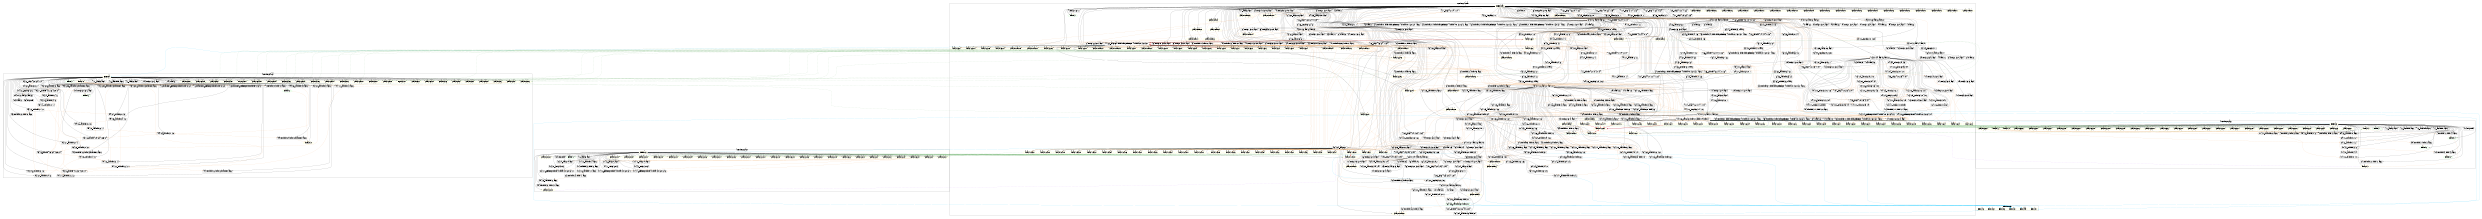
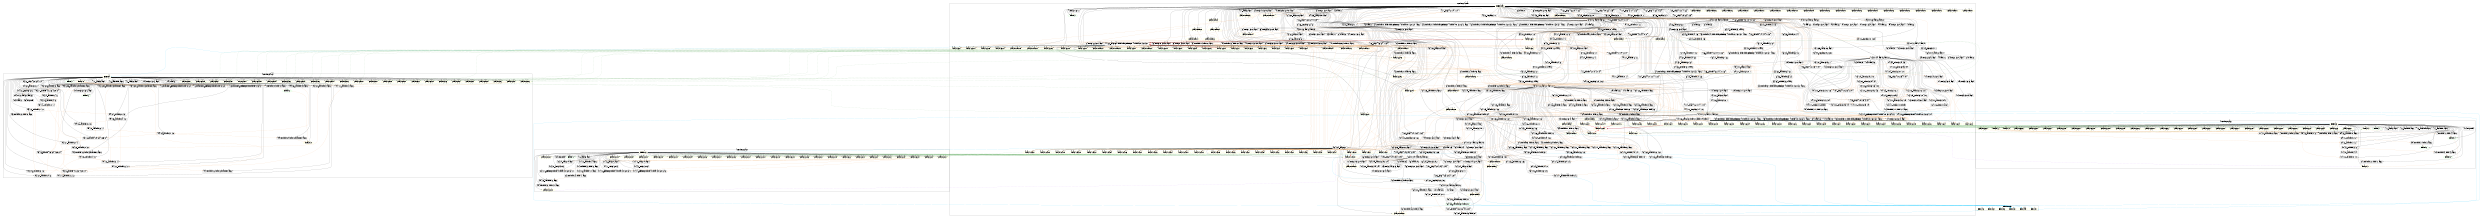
(402, 82) -> (402, 82)
